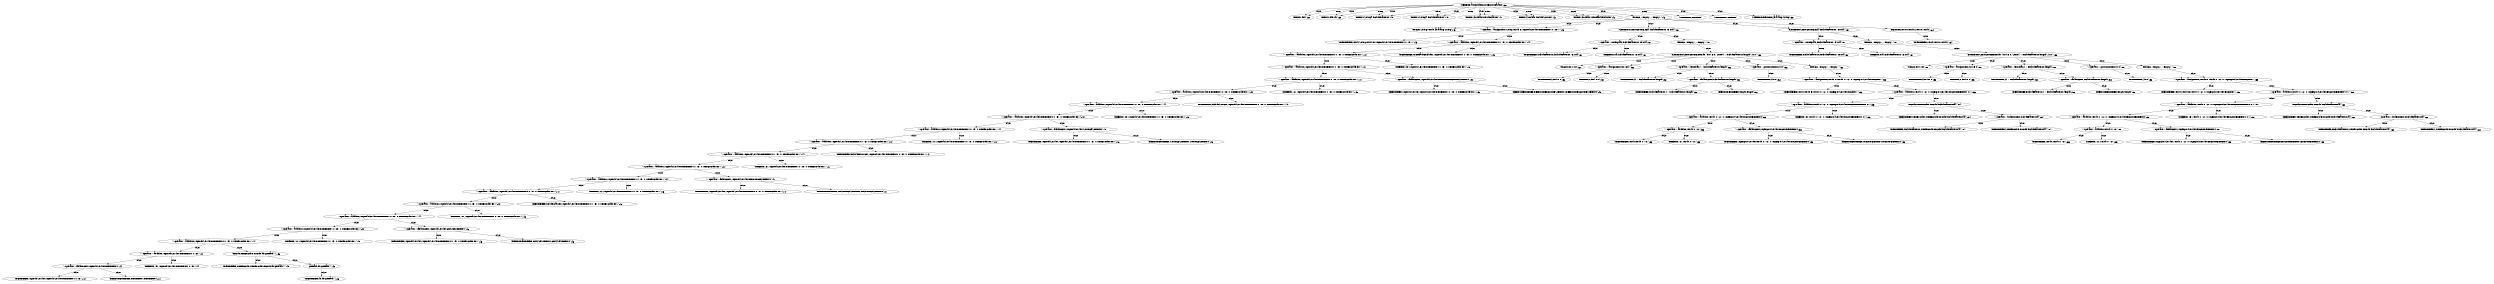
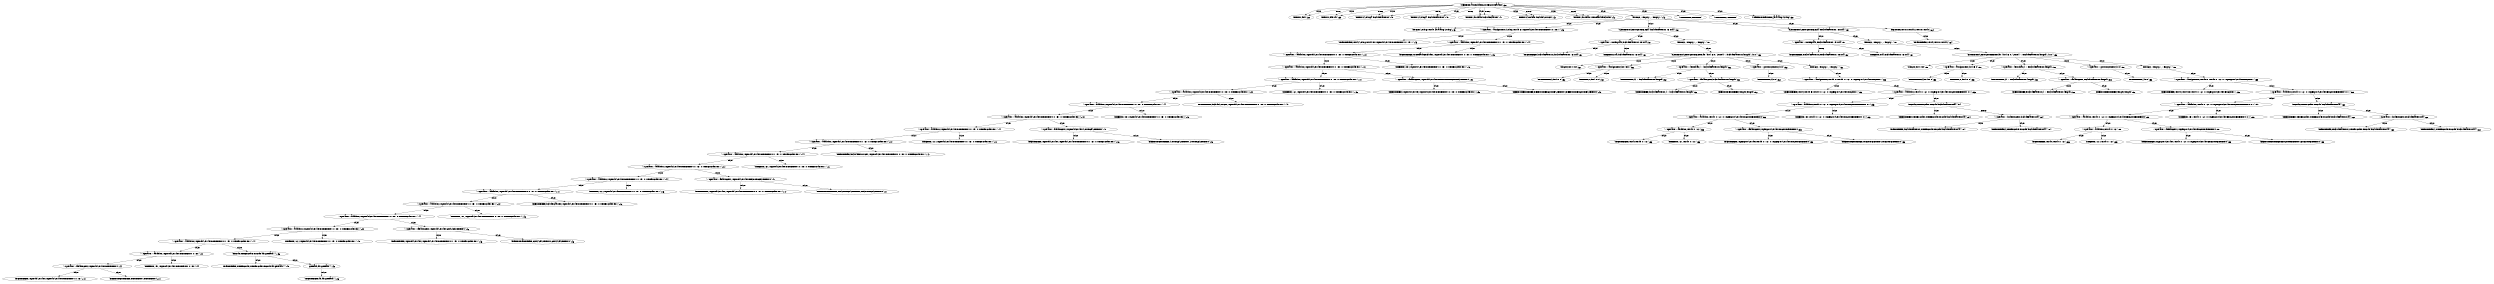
(1645, 11) -> (1645, 11)
(1984, 111) -> (1984, 111)
